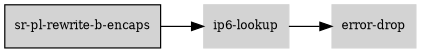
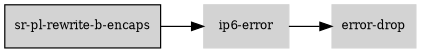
(246, 26) -> (246, 26)
